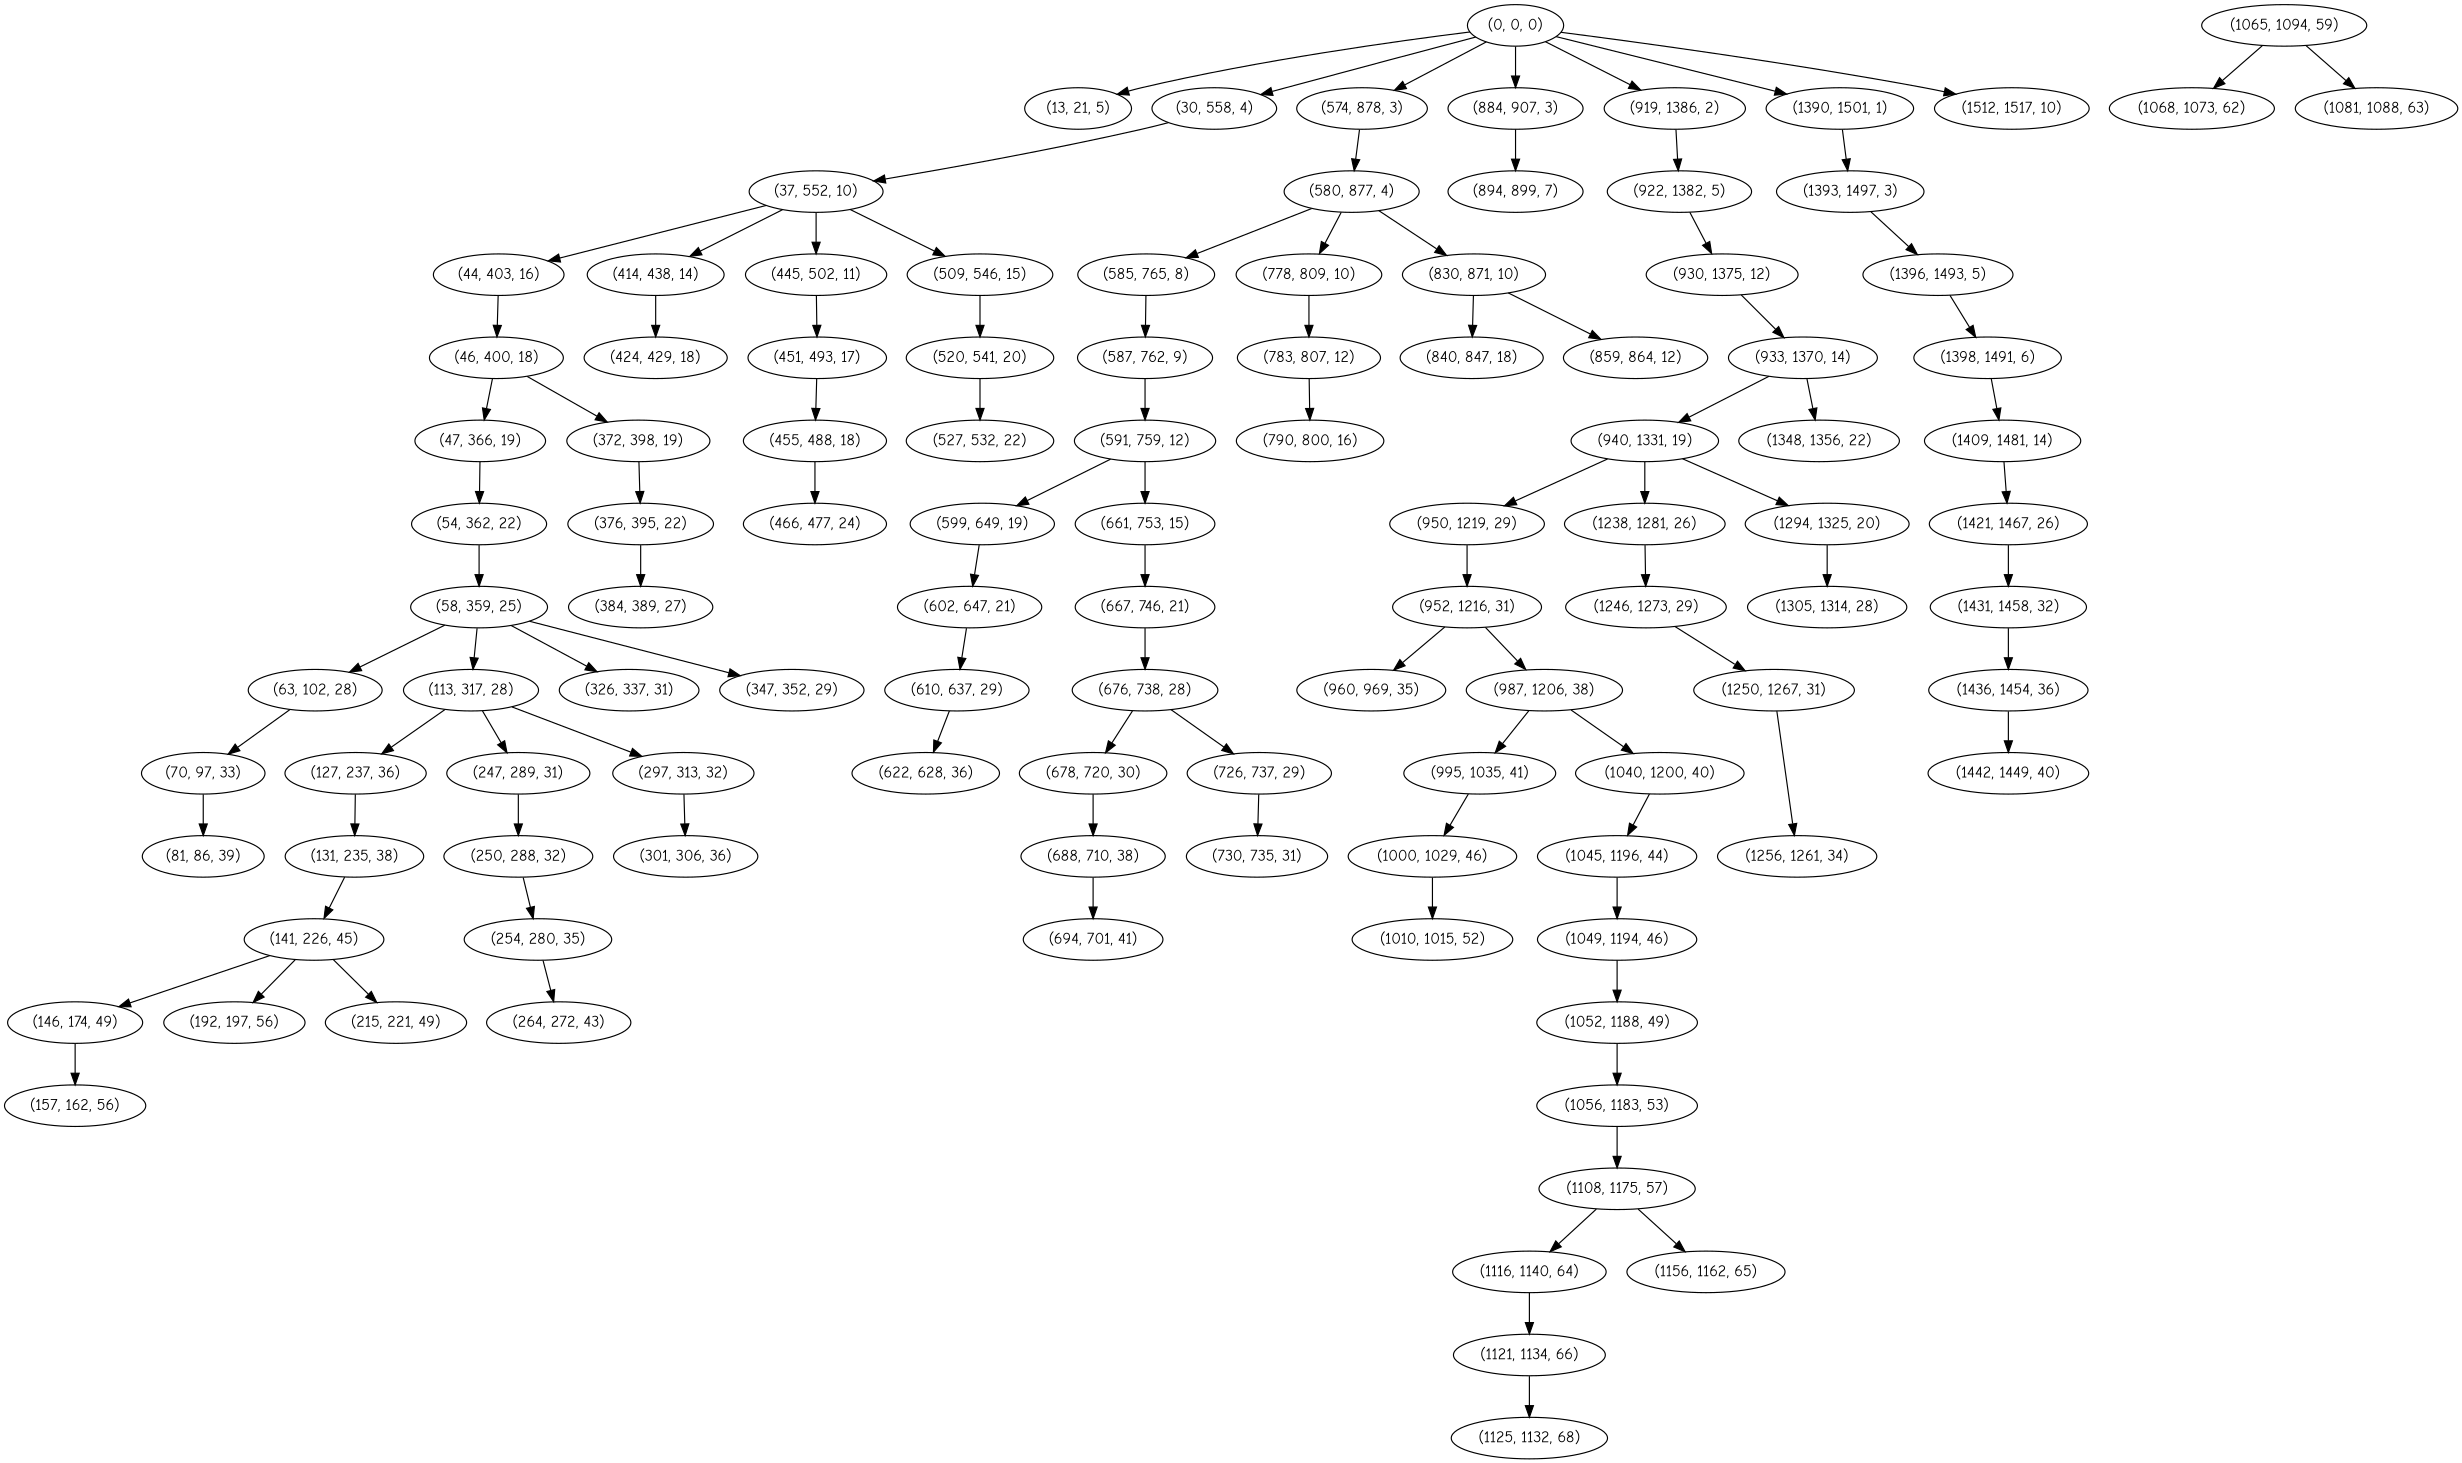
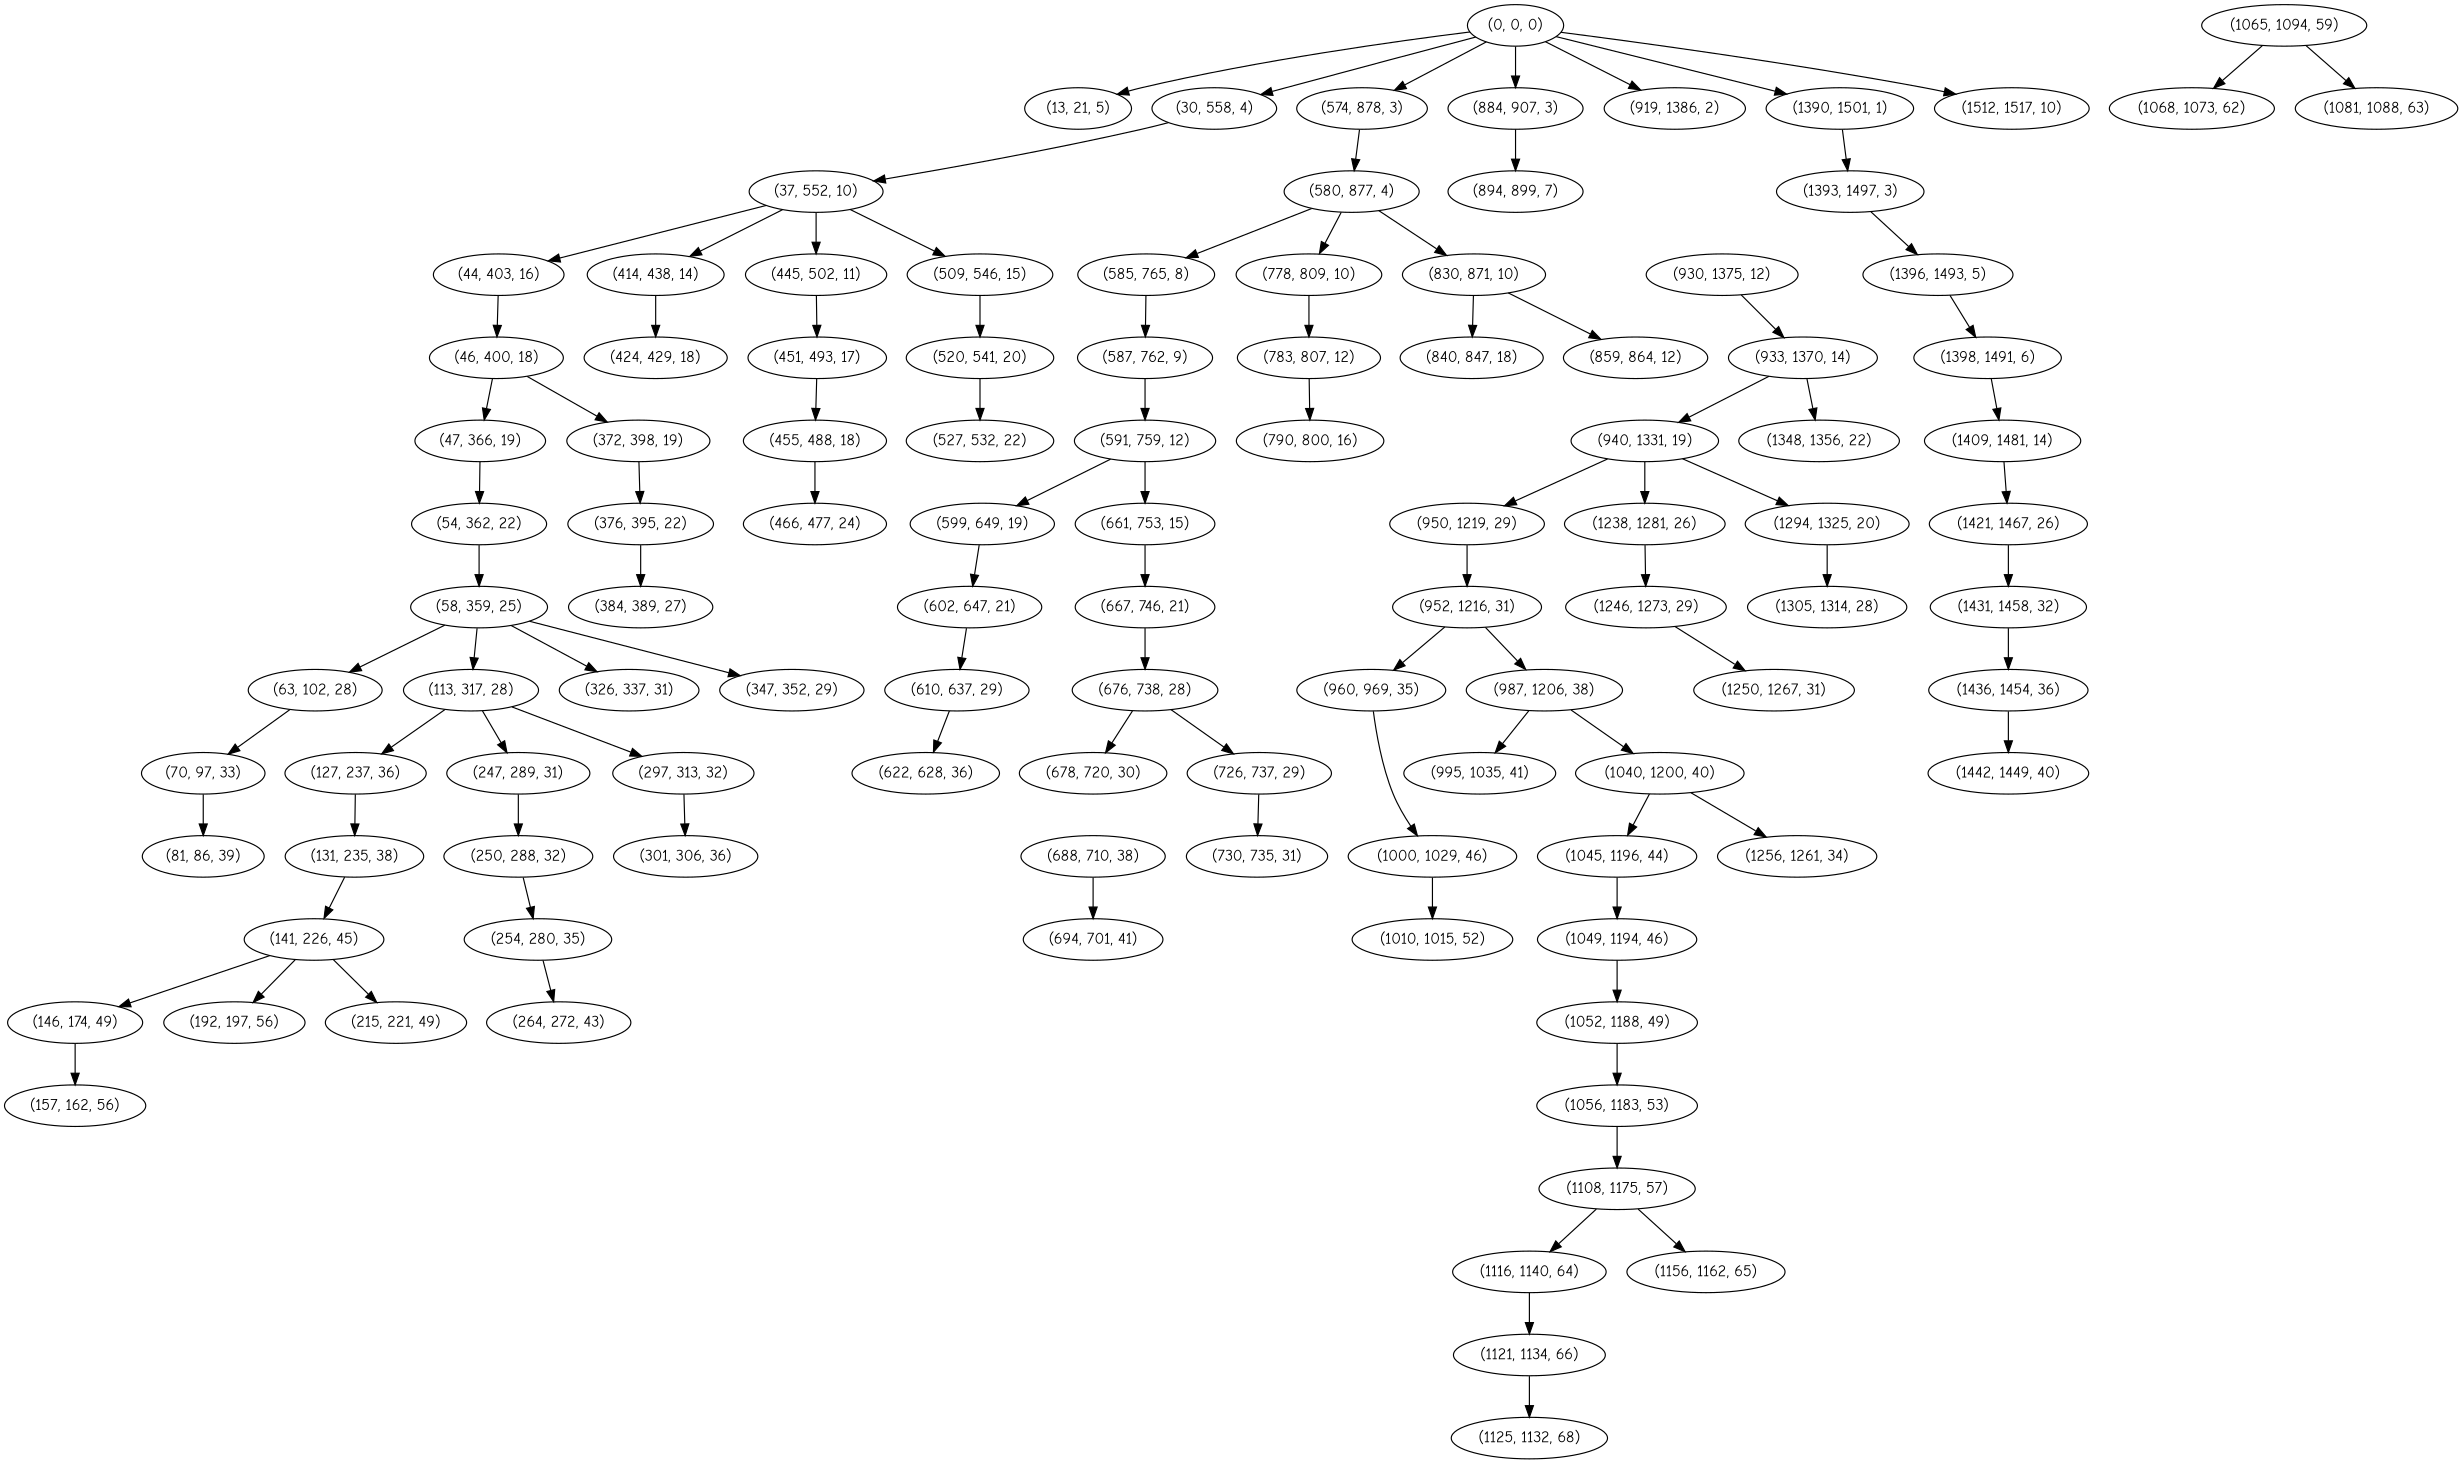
(1679, 192) -> none
(1785, 767) -> (1723, 812)
(1093, 809) -> none
(1459, 810) -> (1385, 771)
